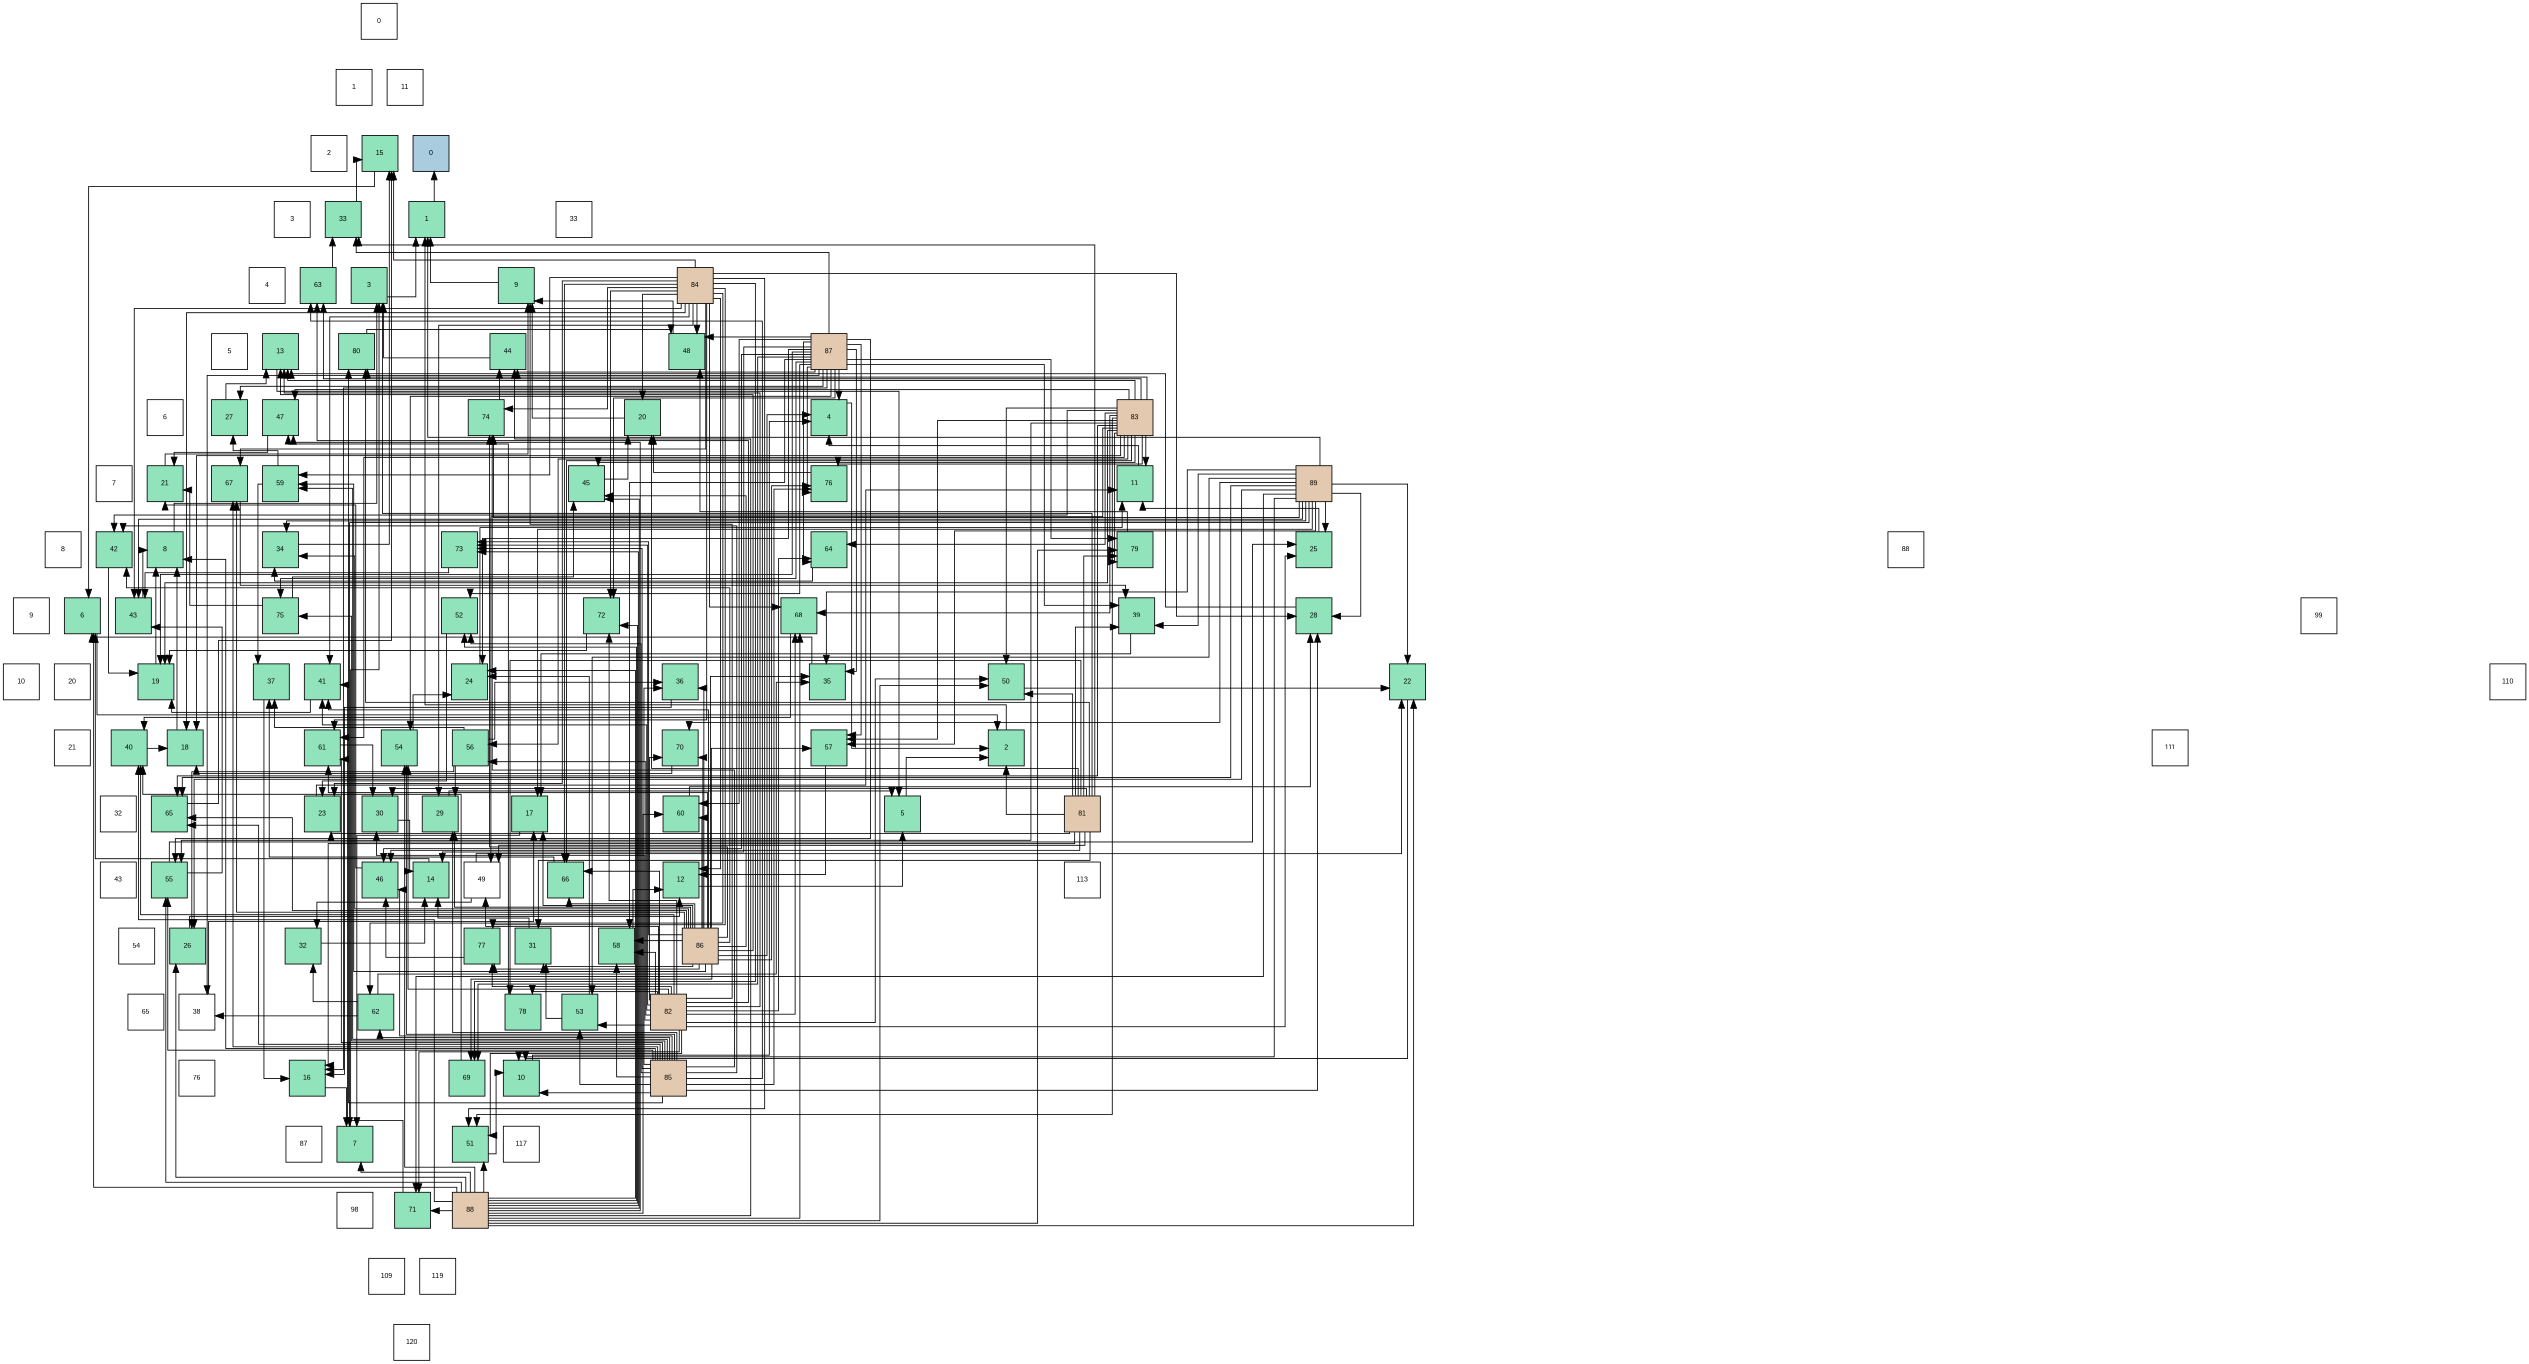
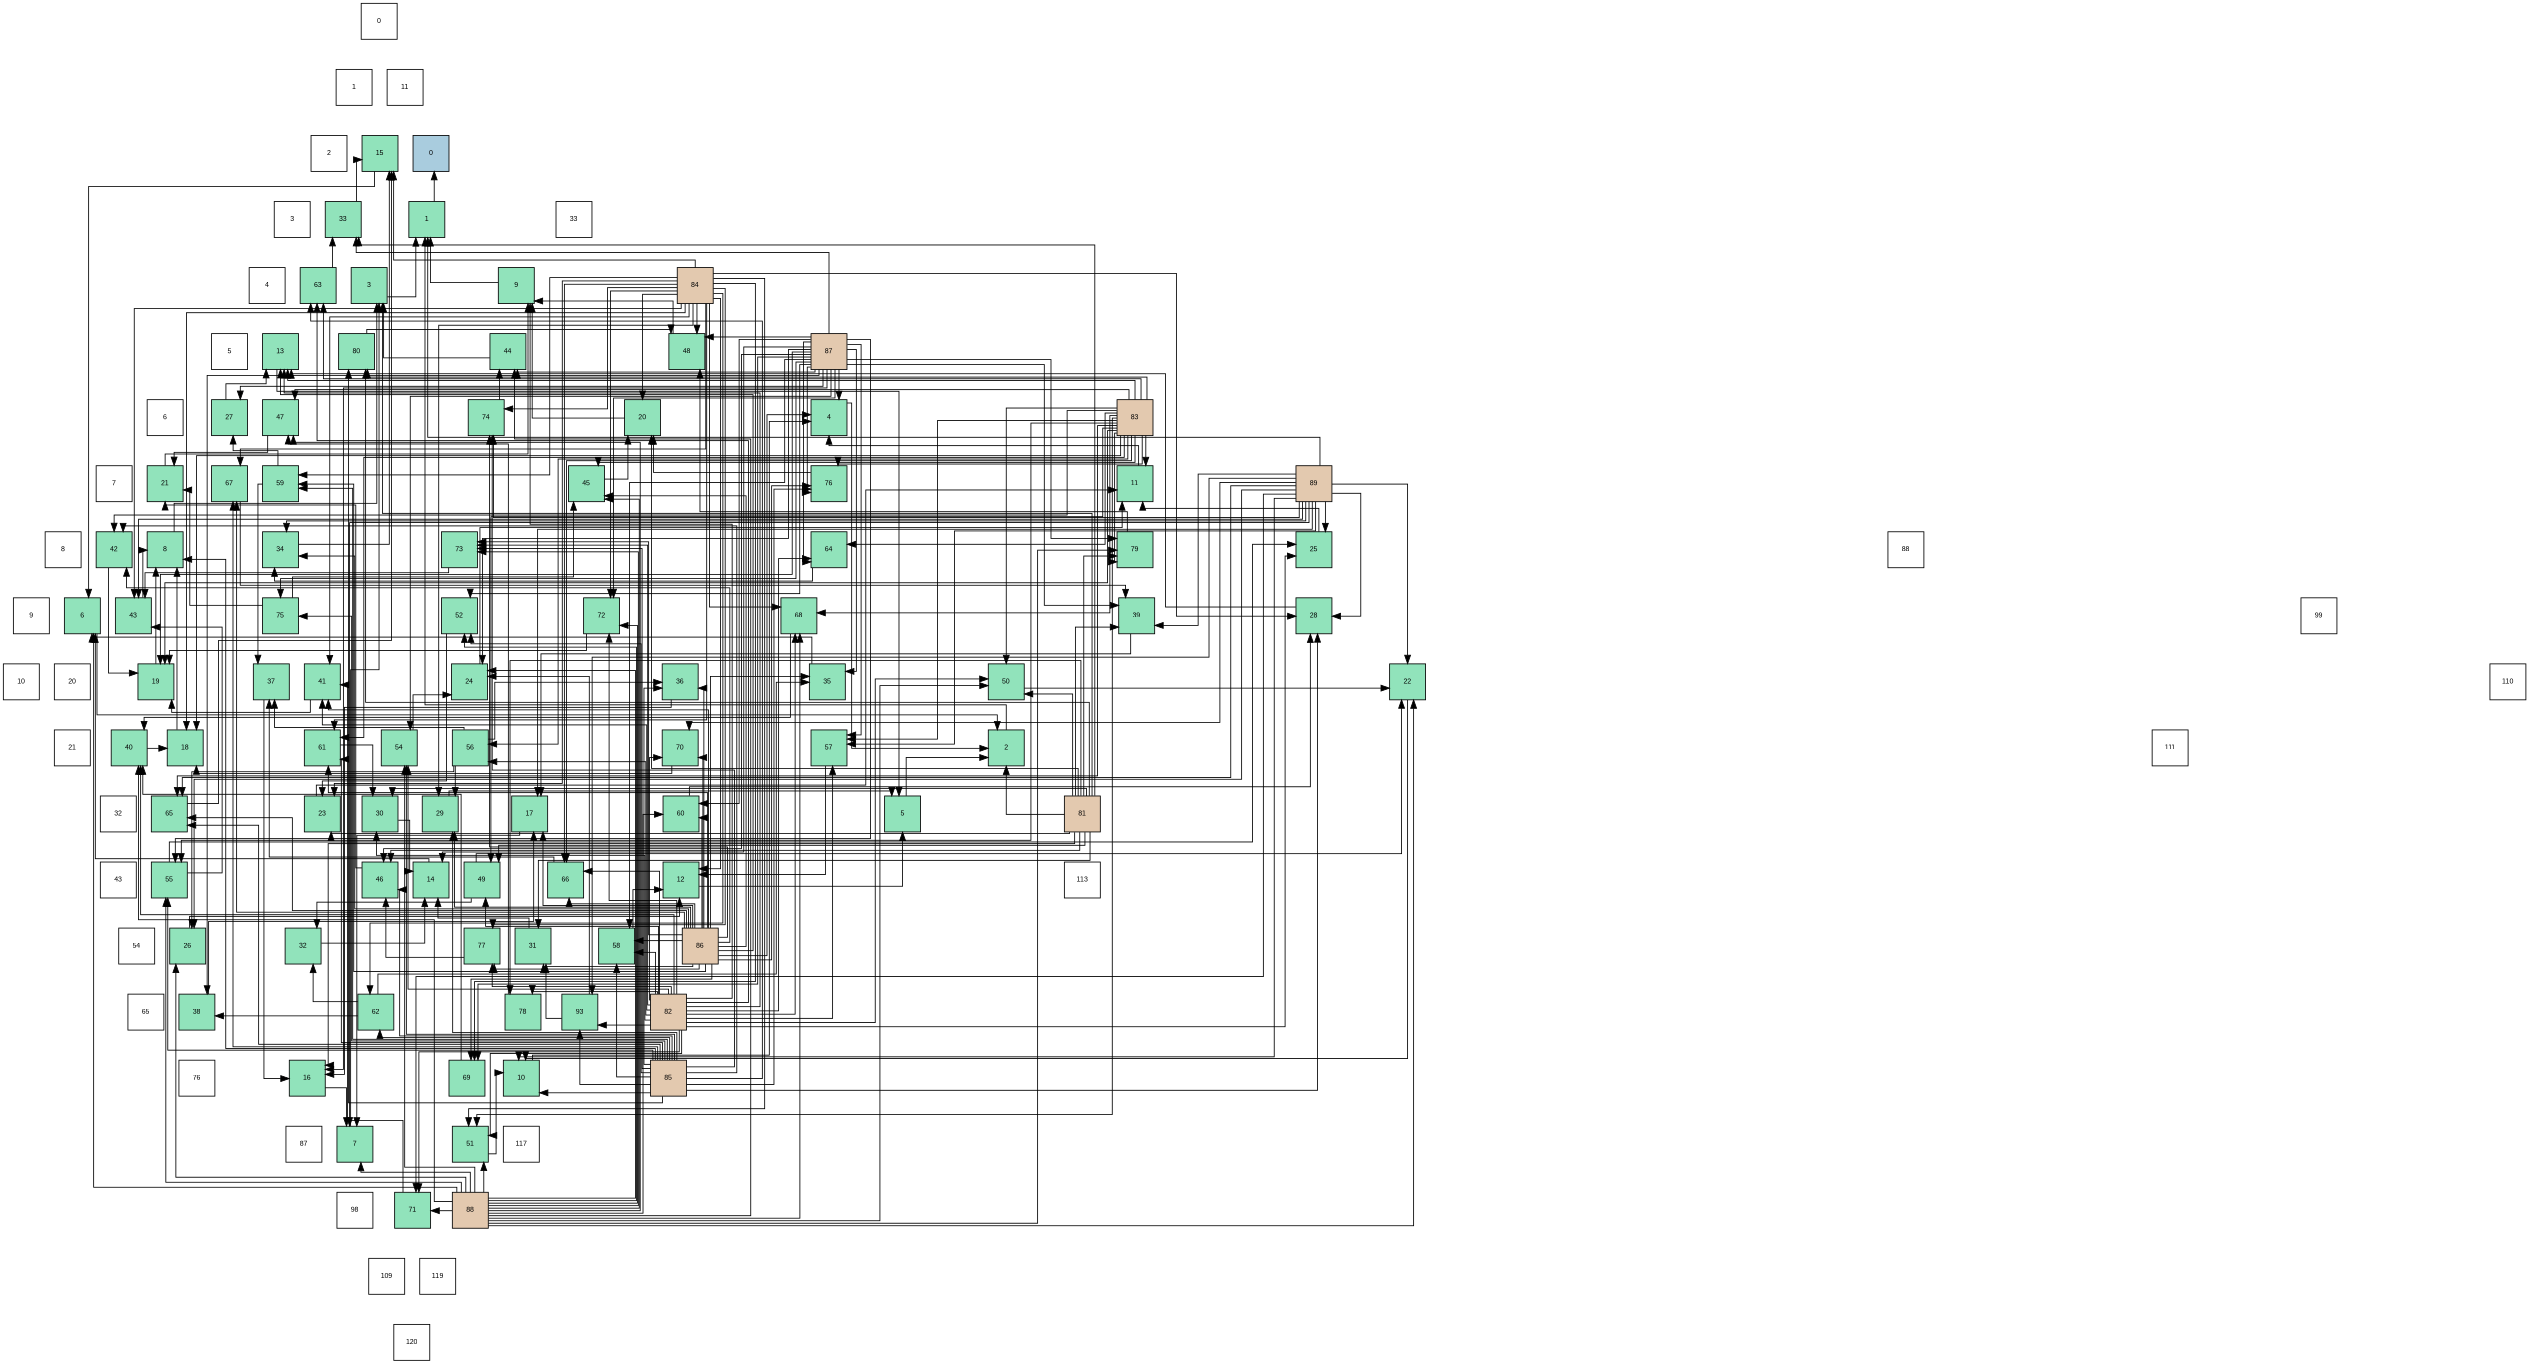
(1187, 591) -> none
(711, 792) -> (833, 969)
(482, 880) -> (482, 880)
(197, 1012) -> (197, 1012)
(580, 1012) -> (580, 1012)
